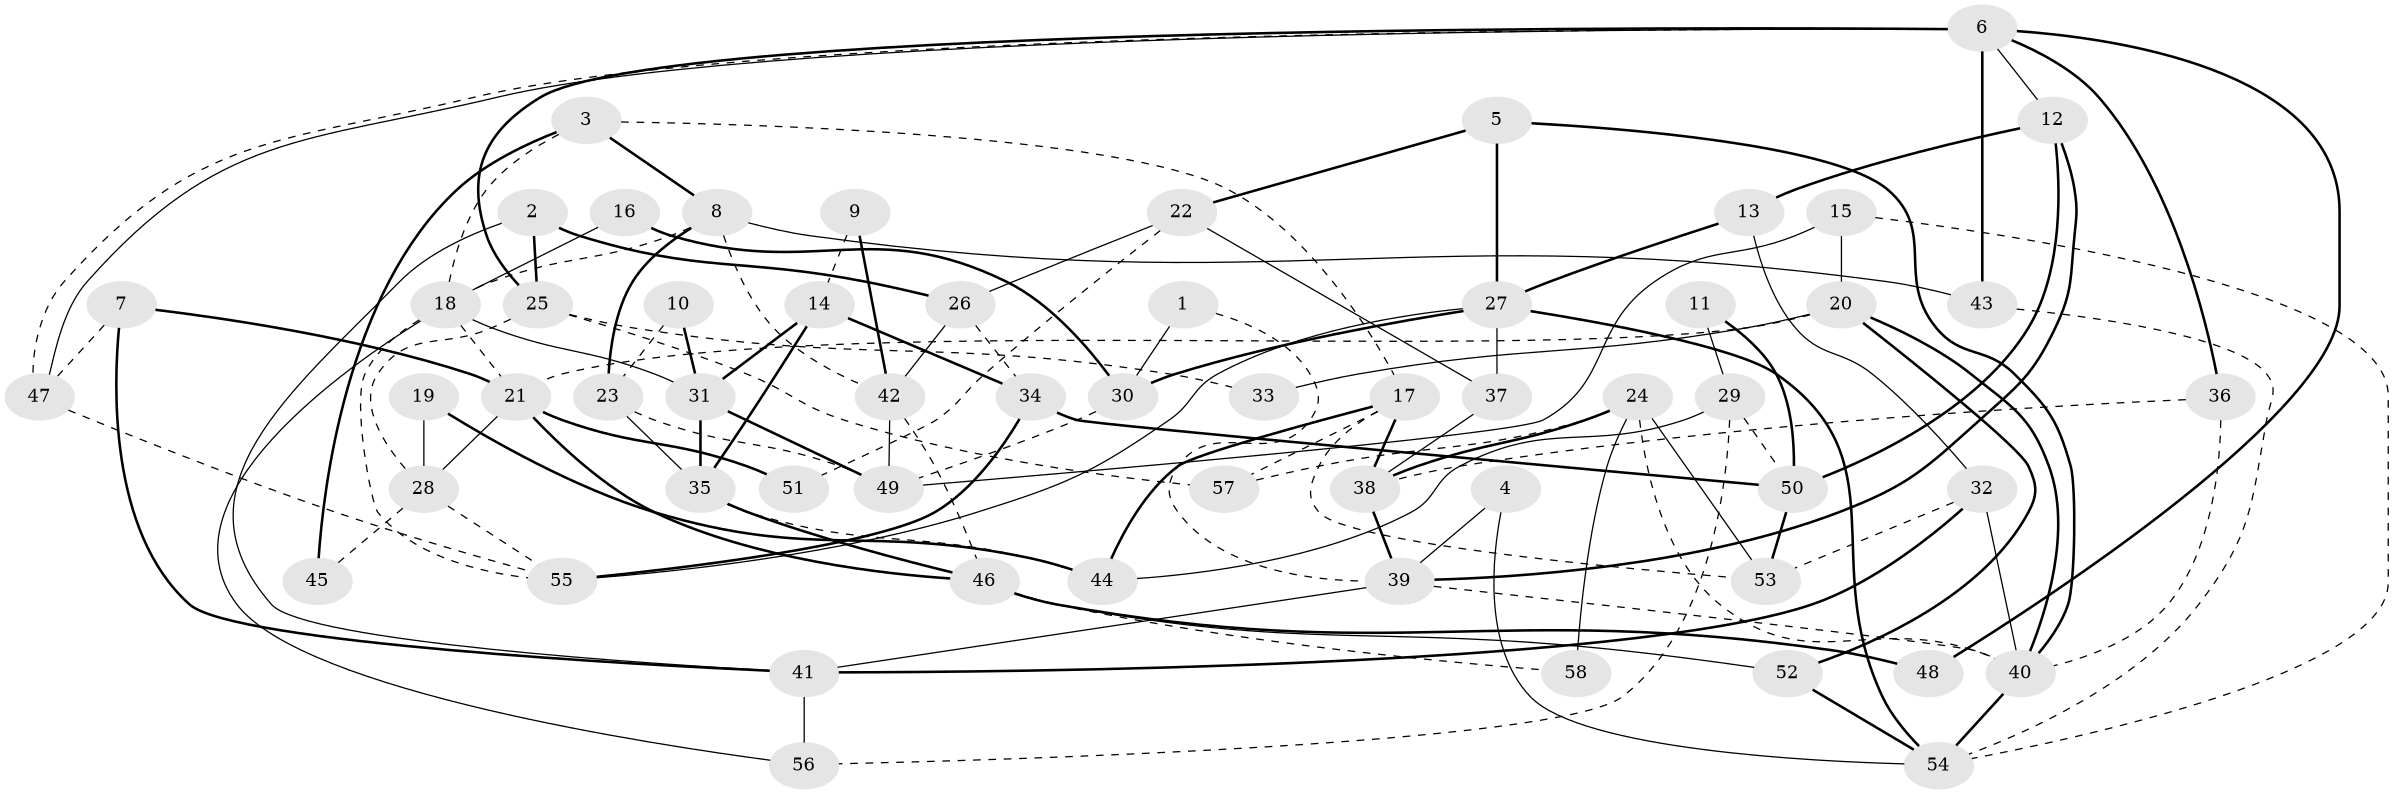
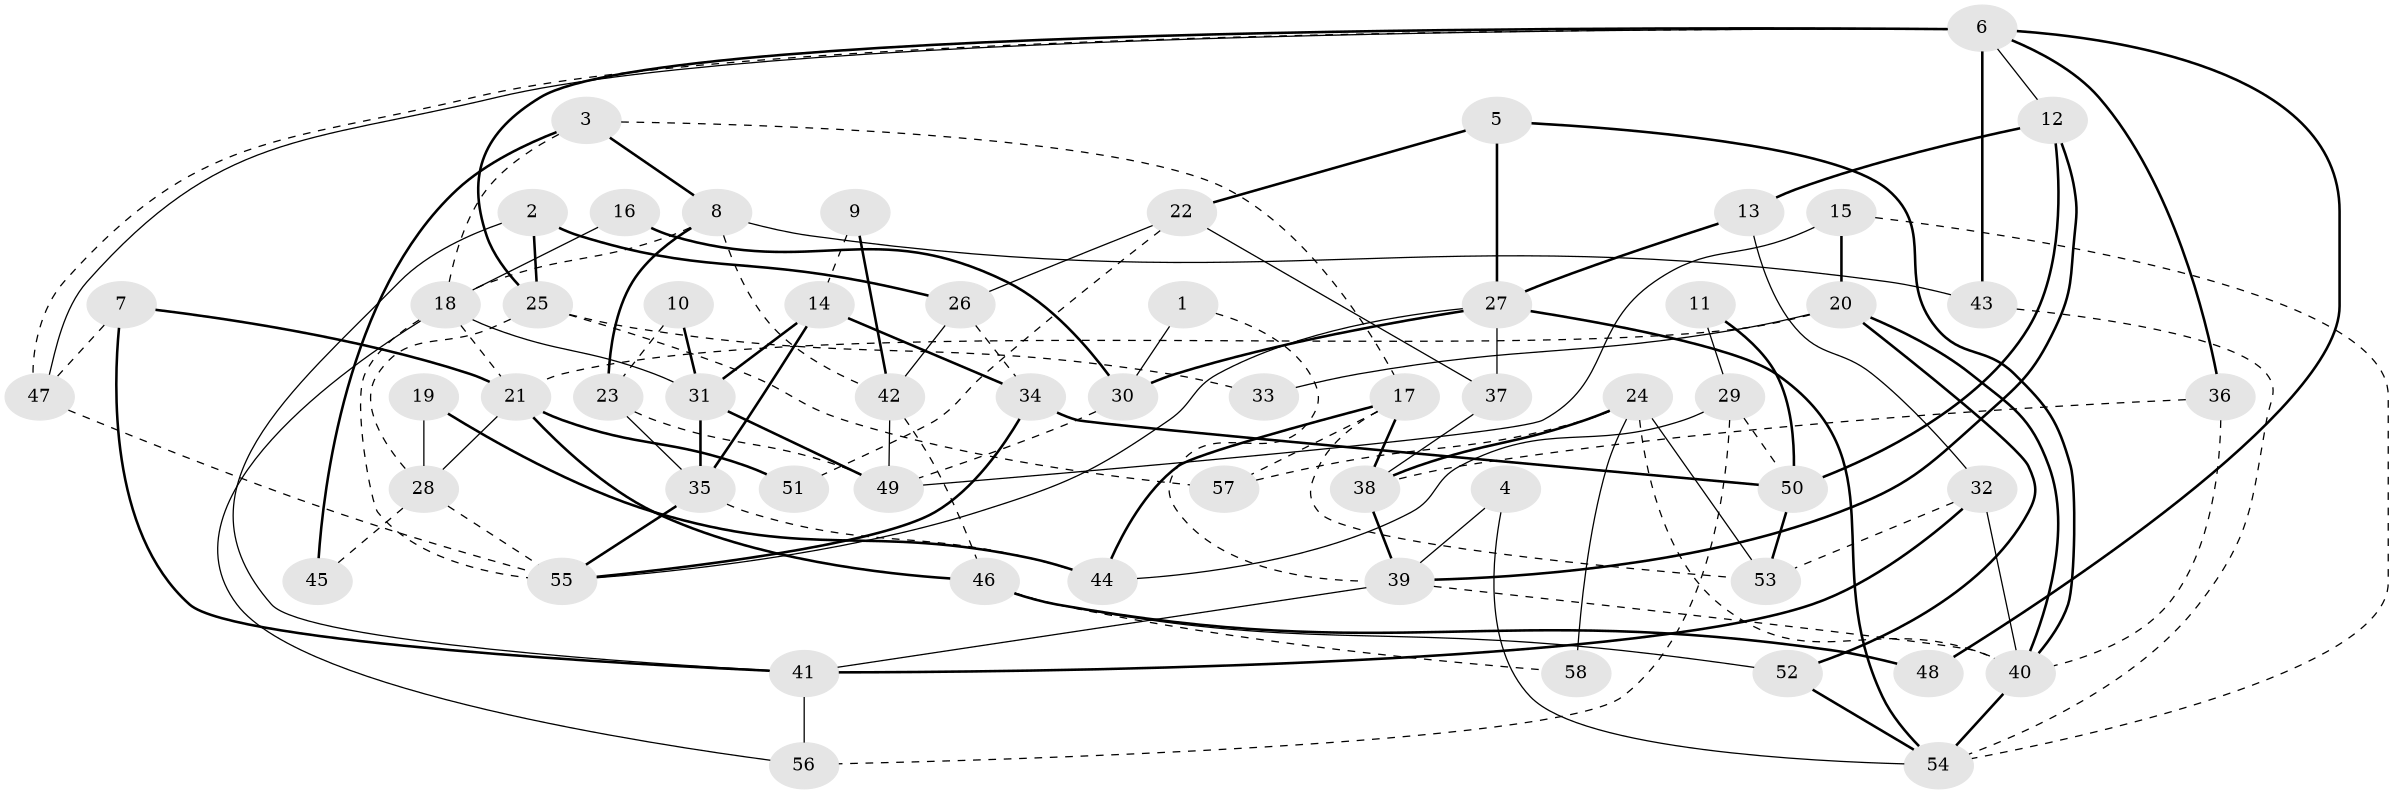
(1841, 259) -> (1841, 259)
(867, 550) -> (631, 535)
